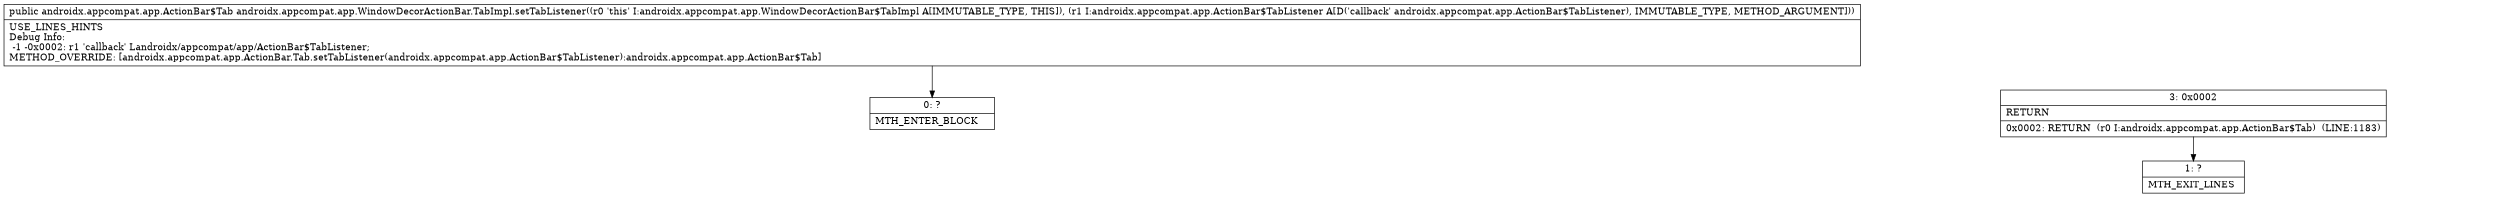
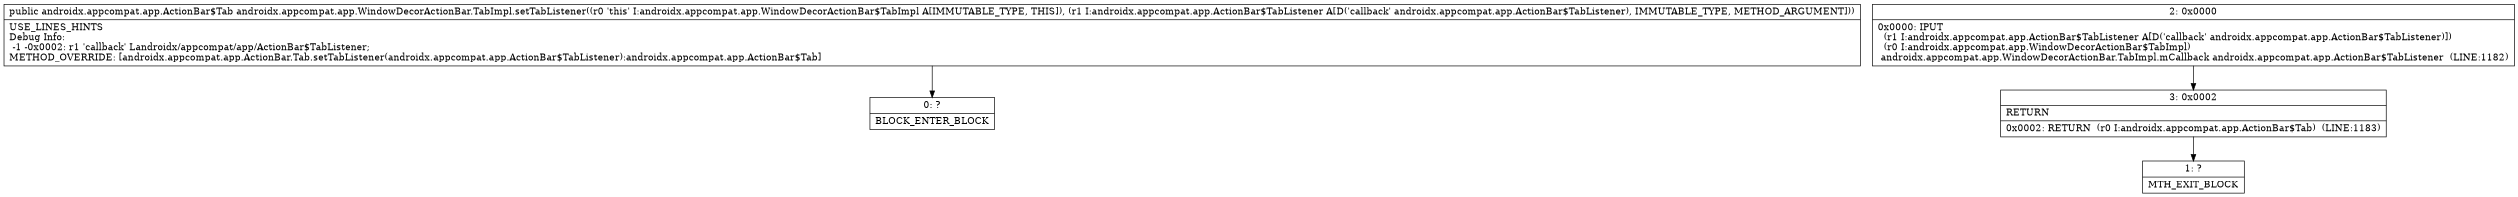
none -> (2193, 35)
(927, 121) -> (932, 121)
(2191, 185) -> (2193, 185)
